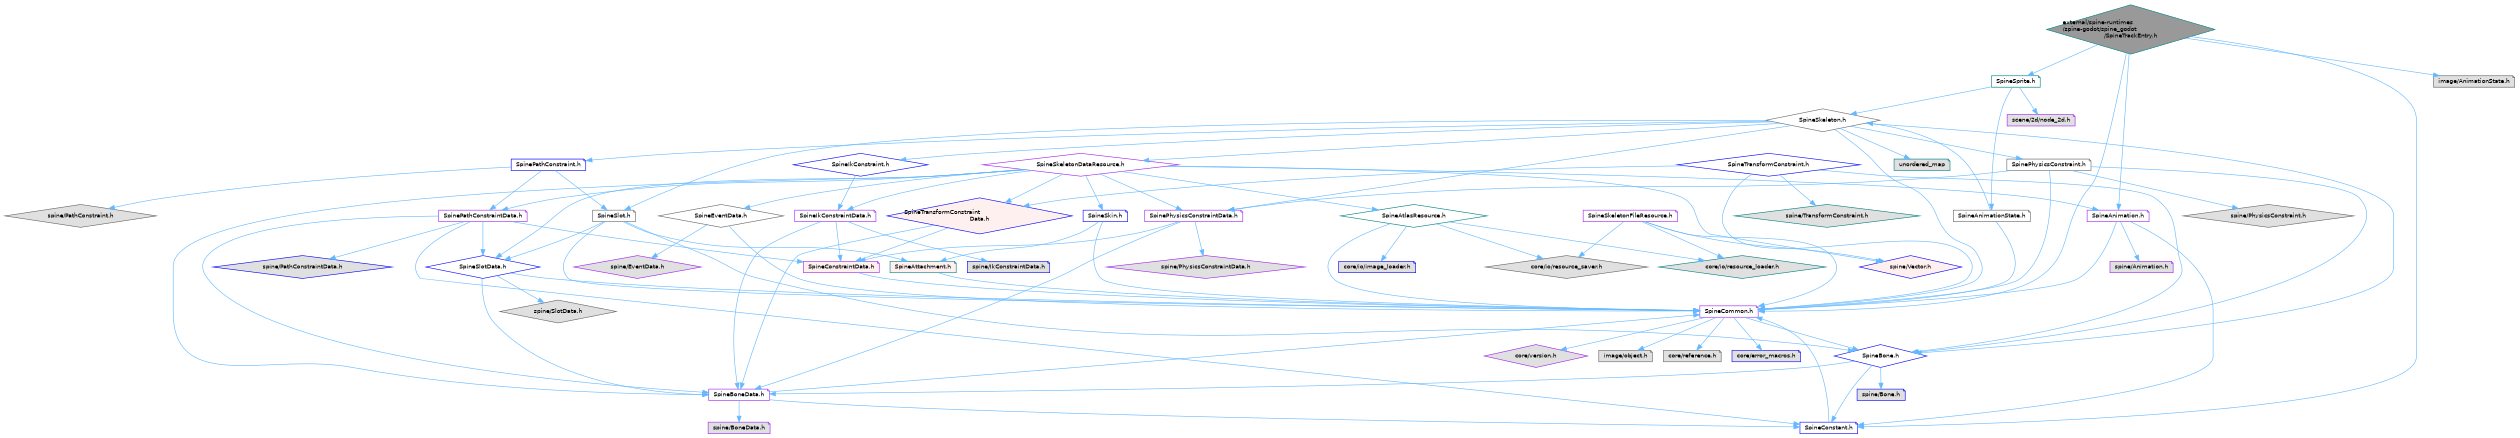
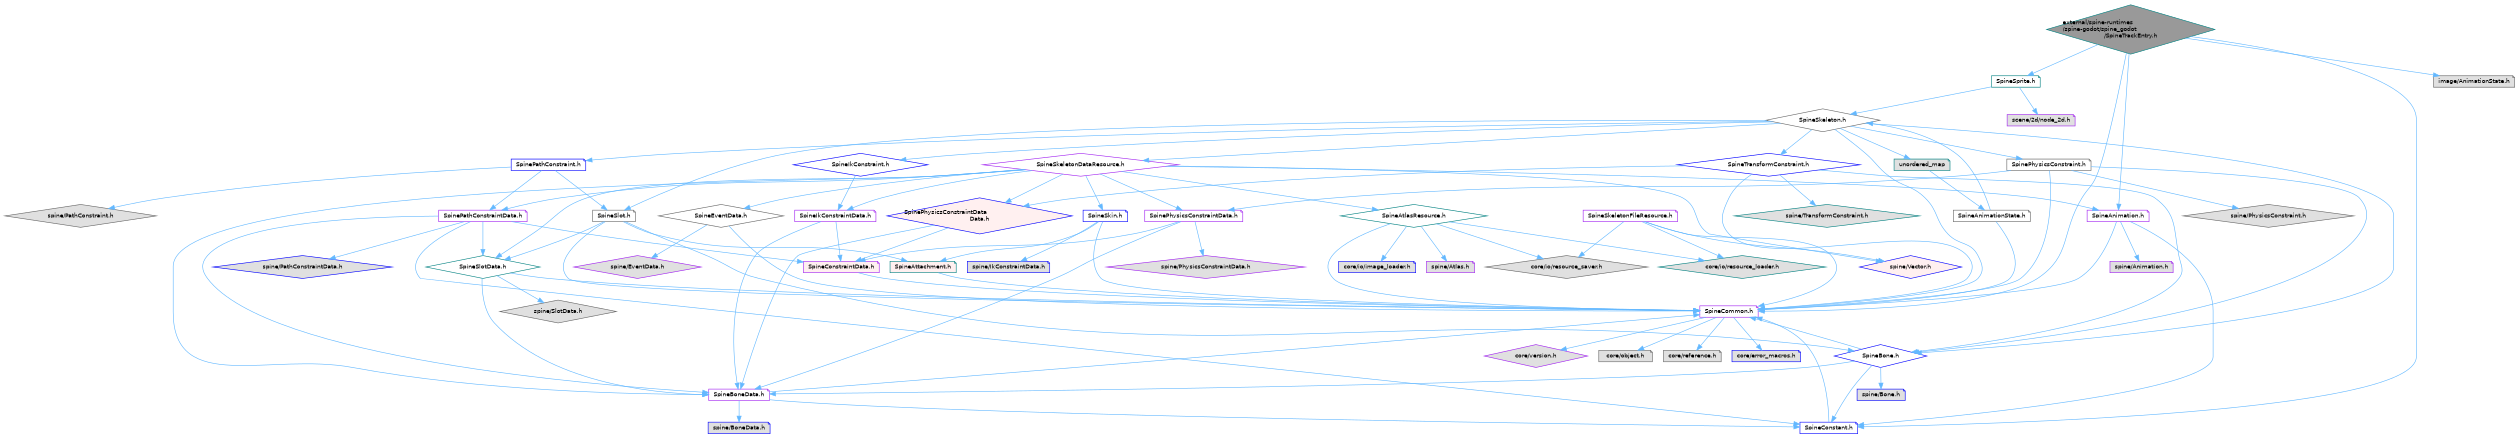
(1995, 144) -> (1951, 186)
(1527, 165) -> (1799, 140)
(980, 216) -> (980, 216)
(917, 244) -> (1050, 248)
(483, 267) -> (483, 267)
none -> (1451, 267)
(1801, 334) -> (1809, 334)
(1626, 356) -> (1626, 356)
(739, 428) -> (739, 428)
